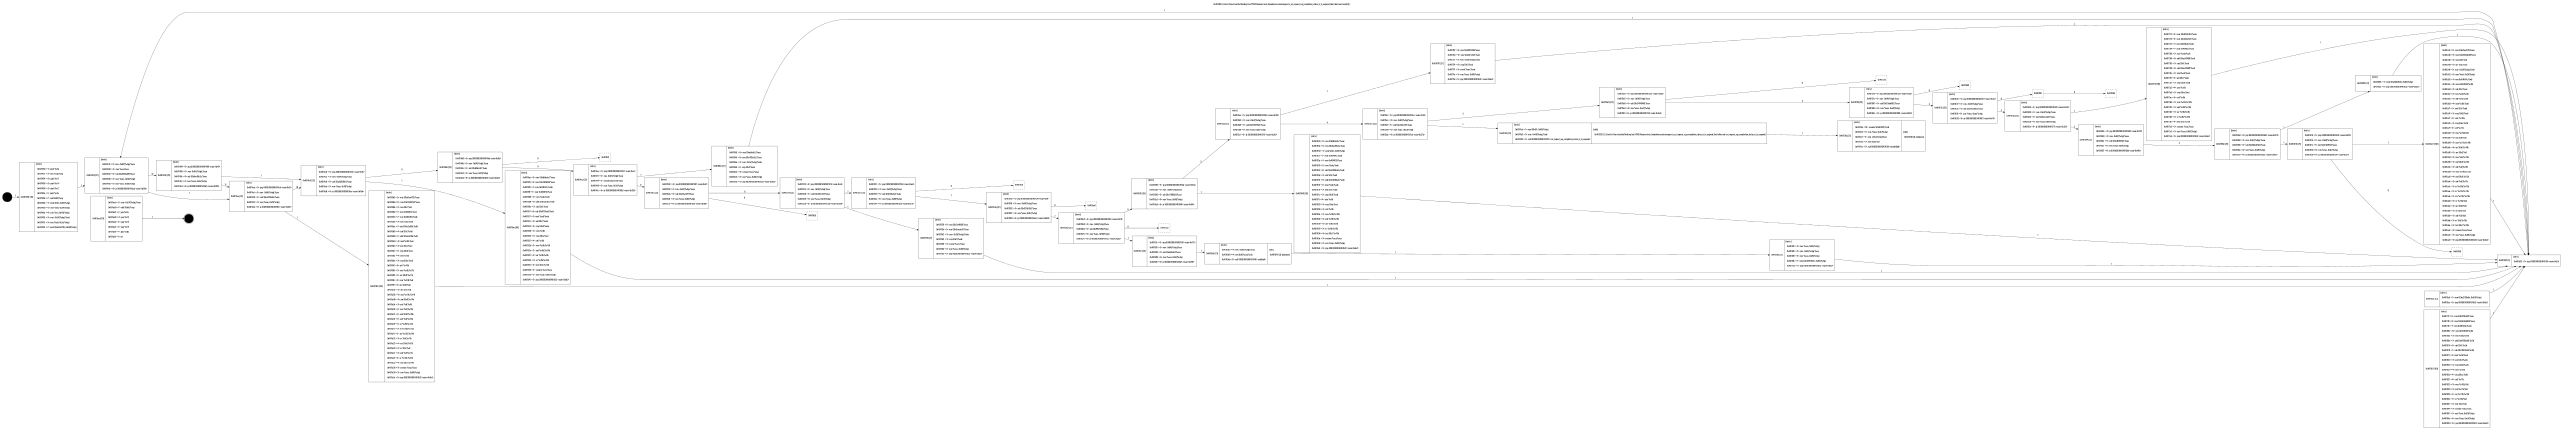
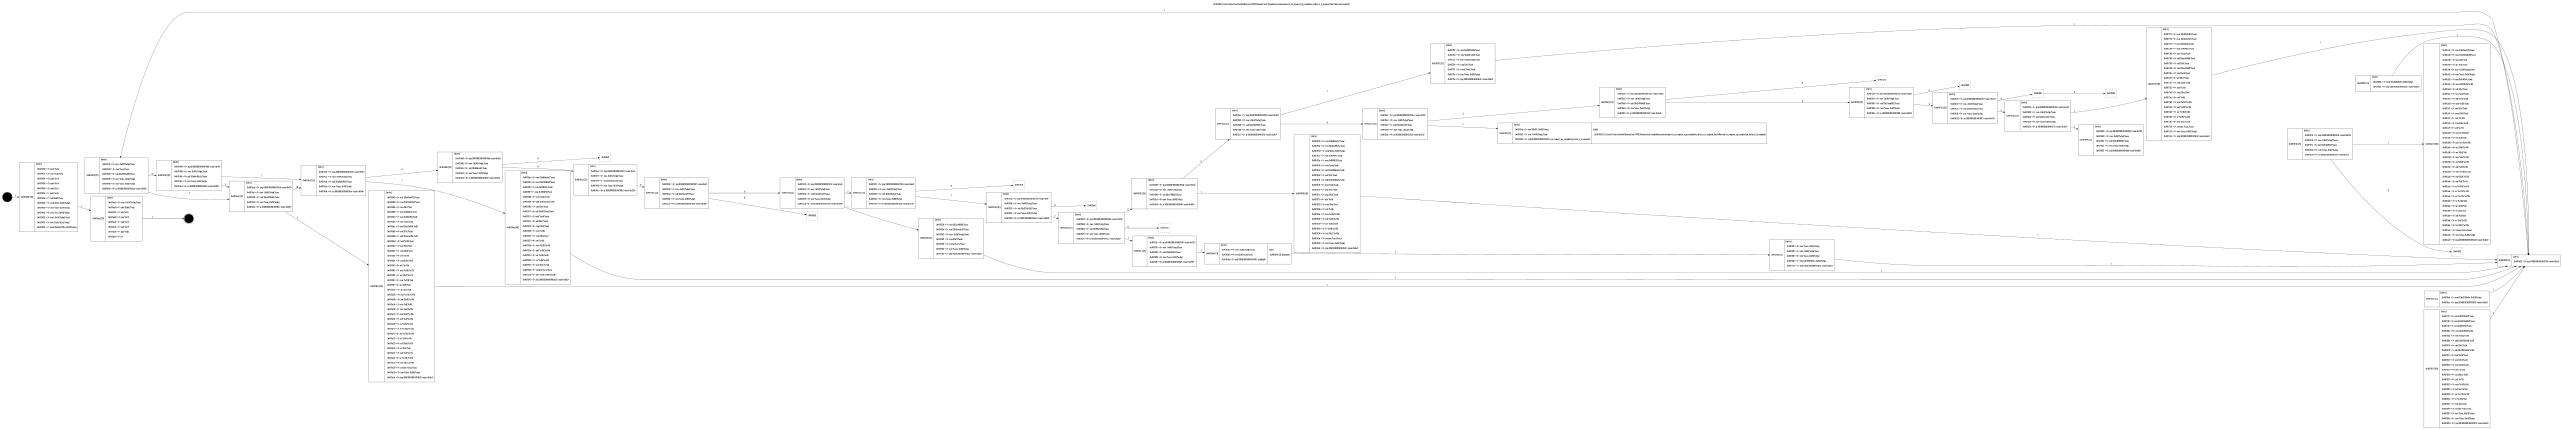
(1881, 136) -> none
(2247, 144) -> none
(744, 166) -> none
(80, 187) -> (83, 208)
(2507, 226) -> none
